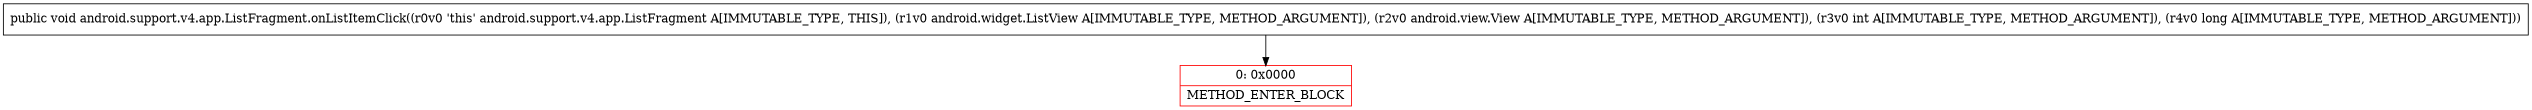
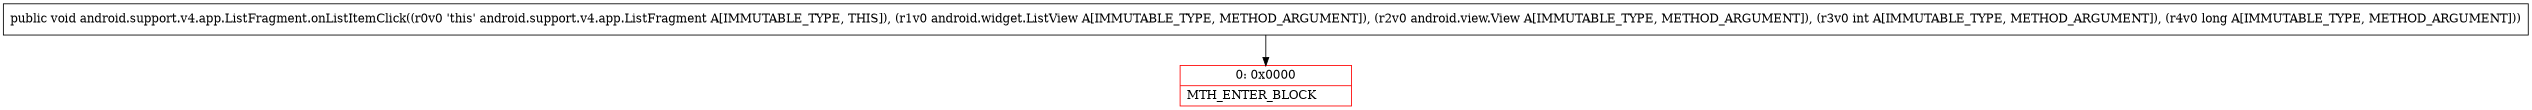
(1266, 95) -> (1252, 95)
